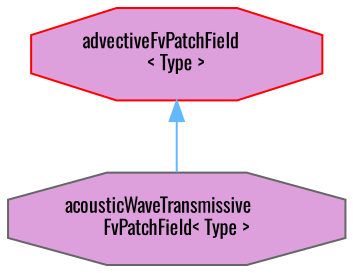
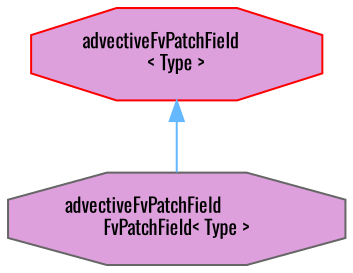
(177, 219) -> (177, 219)
